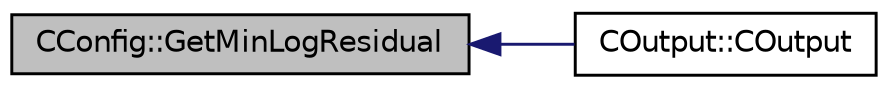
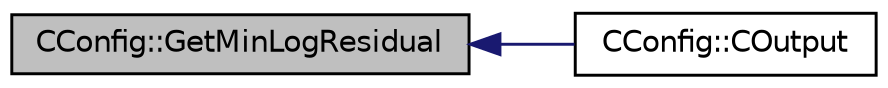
(726, 44) -> (726, 44)
